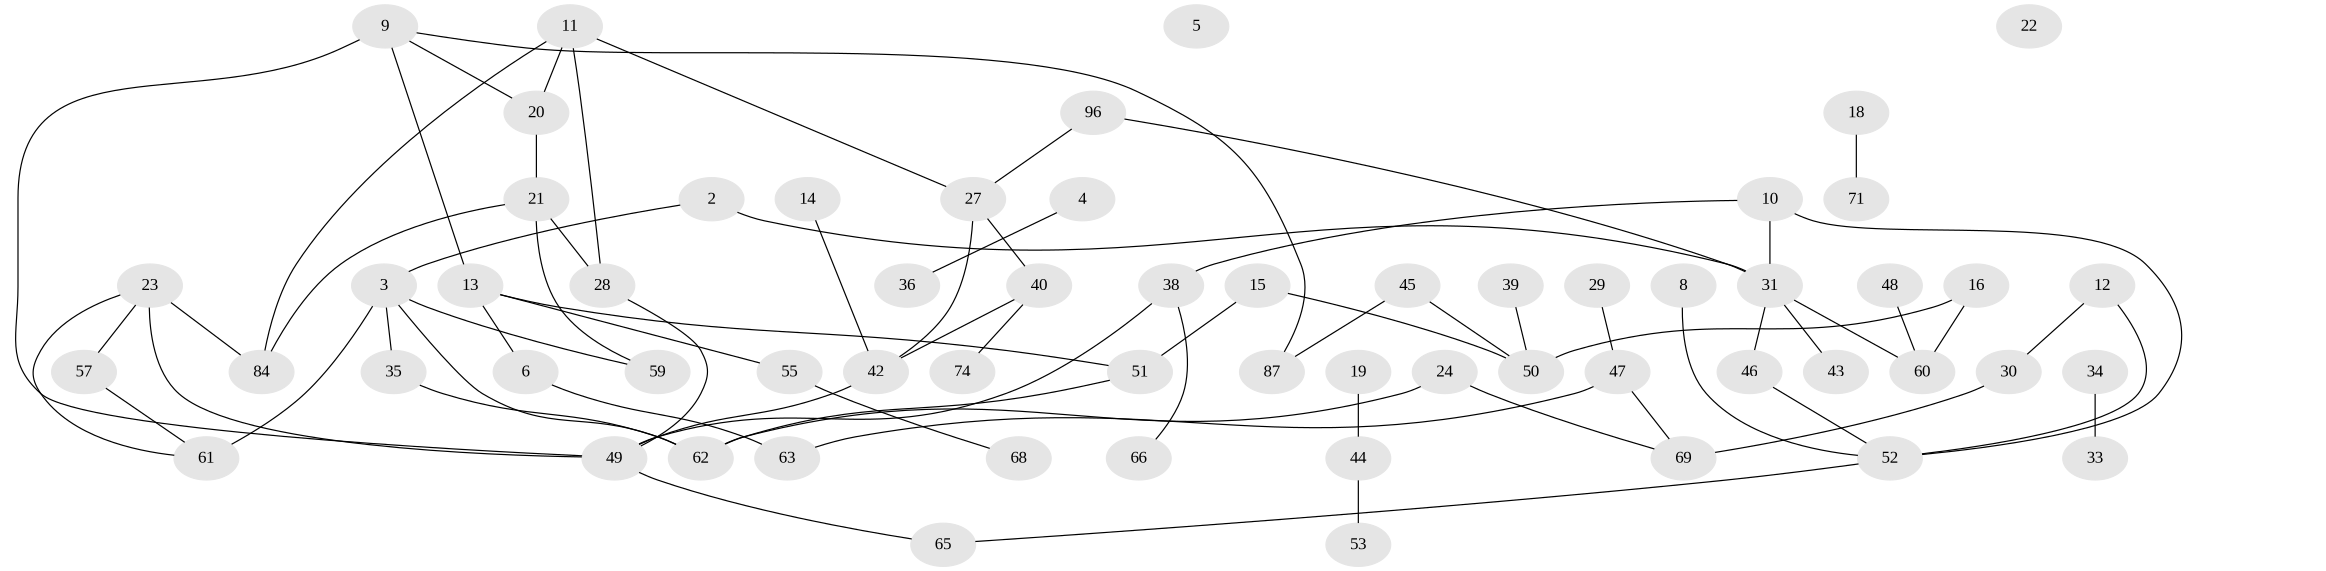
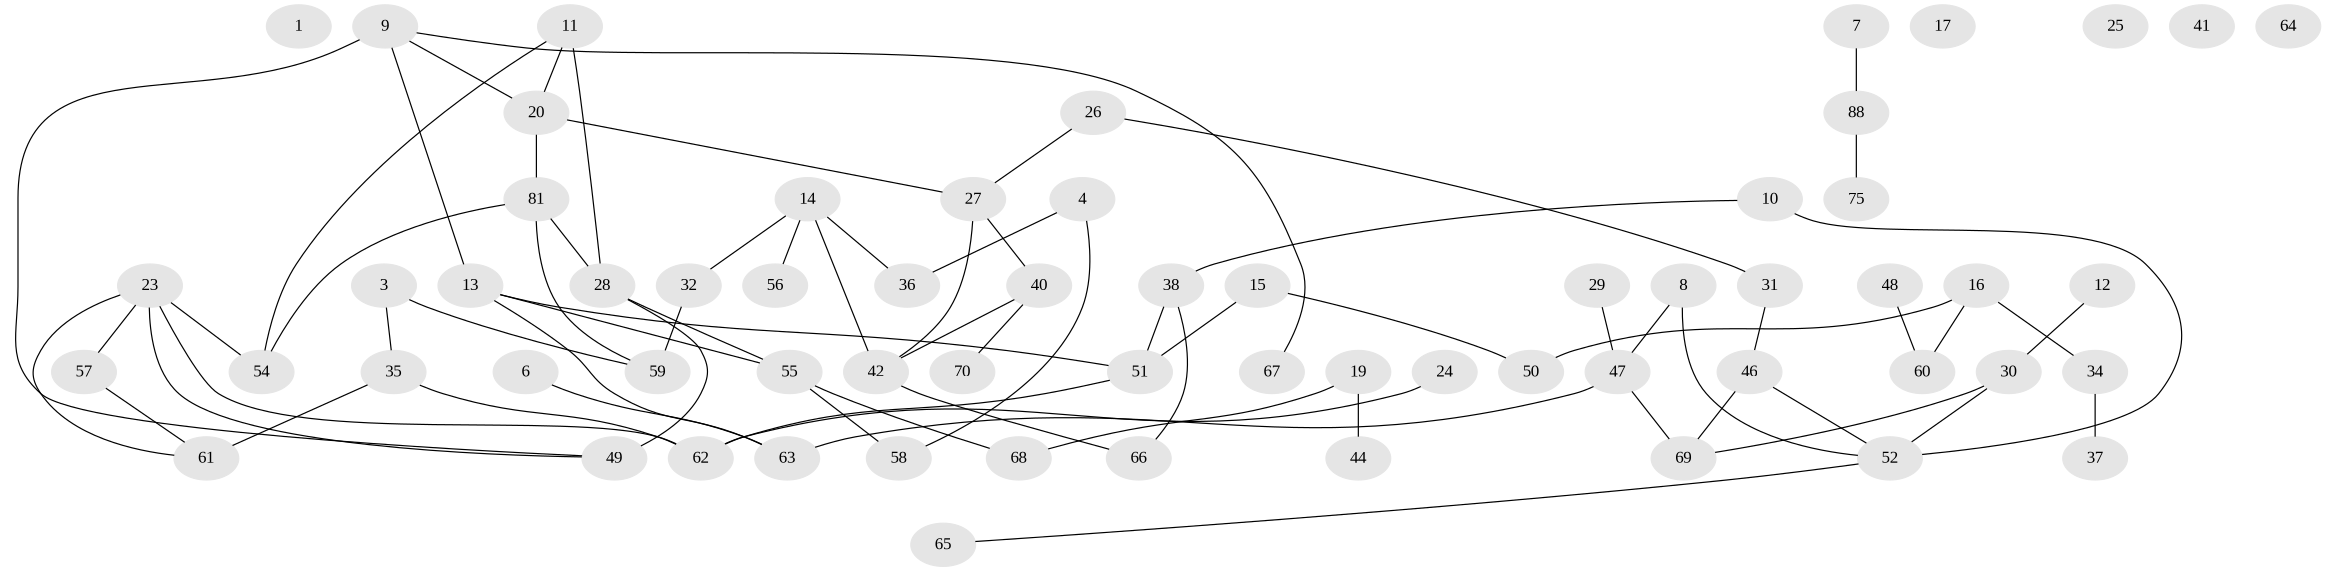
none -> (299, 26)
(1196, 26) -> none
none -> (1856, 26)
none -> (1943, 26)
(2029, 26) -> none
none -> (2115, 26)
none -> (2202, 26)
none -> (2288, 26)
(771, 113) -> (755, 156)
(1093, 113) -> (1093, 113)
(1856, 113) -> (1856, 113)
(536, 199) -> (536, 199)
(712, 199) -> none
(1856, 199) -> (1856, 199)
none -> (858, 243)
(1770, 243) -> none
none -> (689, 286)
none -> (775, 286)
(1407, 286) -> none
(1511, 286) -> none
(493, 321) -> (616, 395)
none -> (1652, 326)
none -> (2036, 329)
(1851, 332) -> none
none -> (705, 334)
(262, 372) -> (262, 372)
(962, 372) -> (962, 372)
(1272, 372) -> (1272, 372)
(1836, 372) -> none
(312, 386) -> (310, 411)
(1014, 390) -> (1156, 329)
(489, 397) -> (393, 424)
(767, 411) -> (1031, 428)
(2112, 412) -> (1949, 415)
(1561, 420) -> (1717, 415)
none -> (1141, 428)
none -> (899, 458)
(2095, 458) -> (2095, 458)
(774, 512) -> none
(1358, 545) -> none
